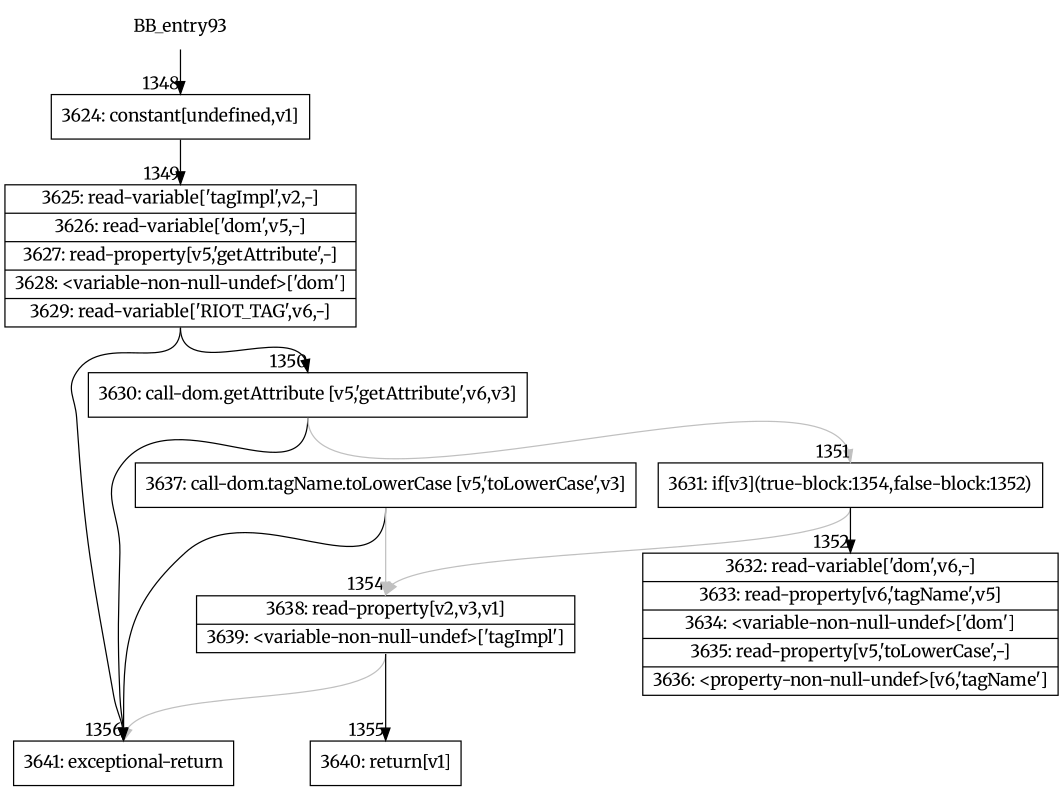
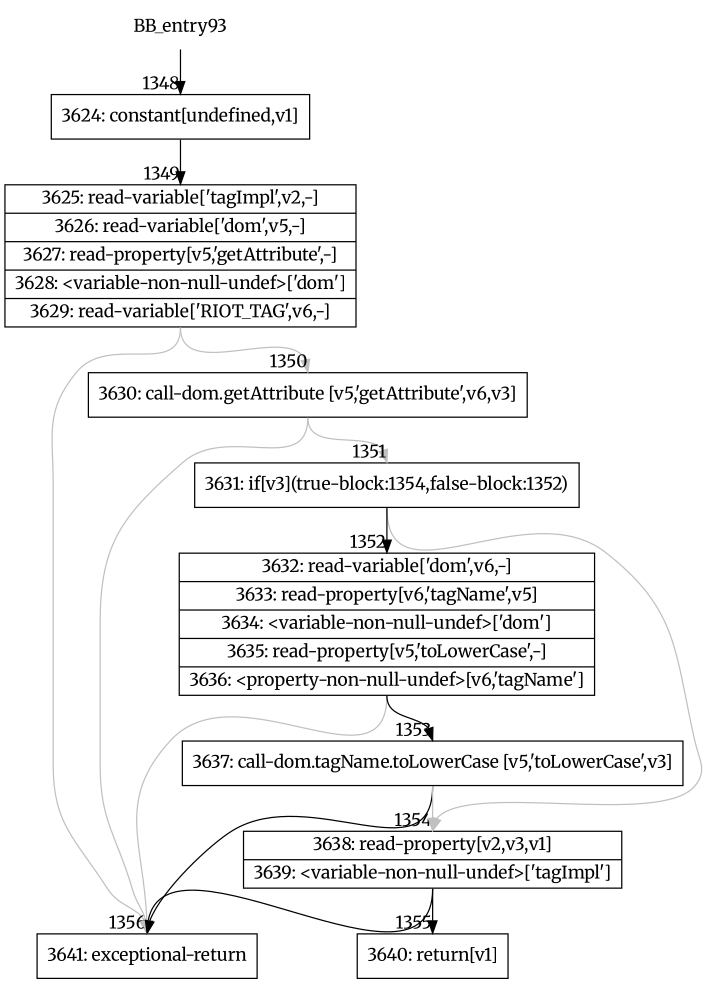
(238, 351) -> (238, 351)
(112, 488) -> (101, 608)
(82, 489) -> (53, 597)
(261, 697) -> (296, 913)
none -> (404, 716)
none -> (195, 724)
